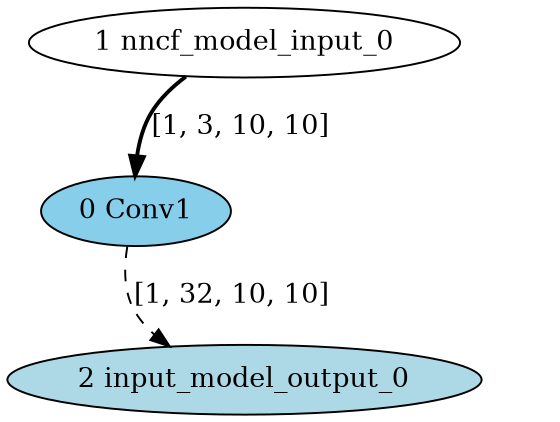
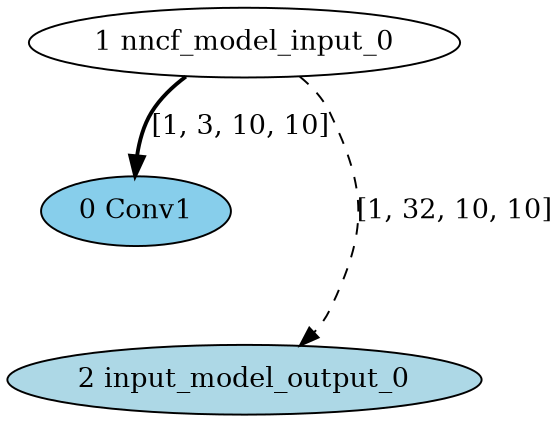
(128, 295) -> (358, 201)
